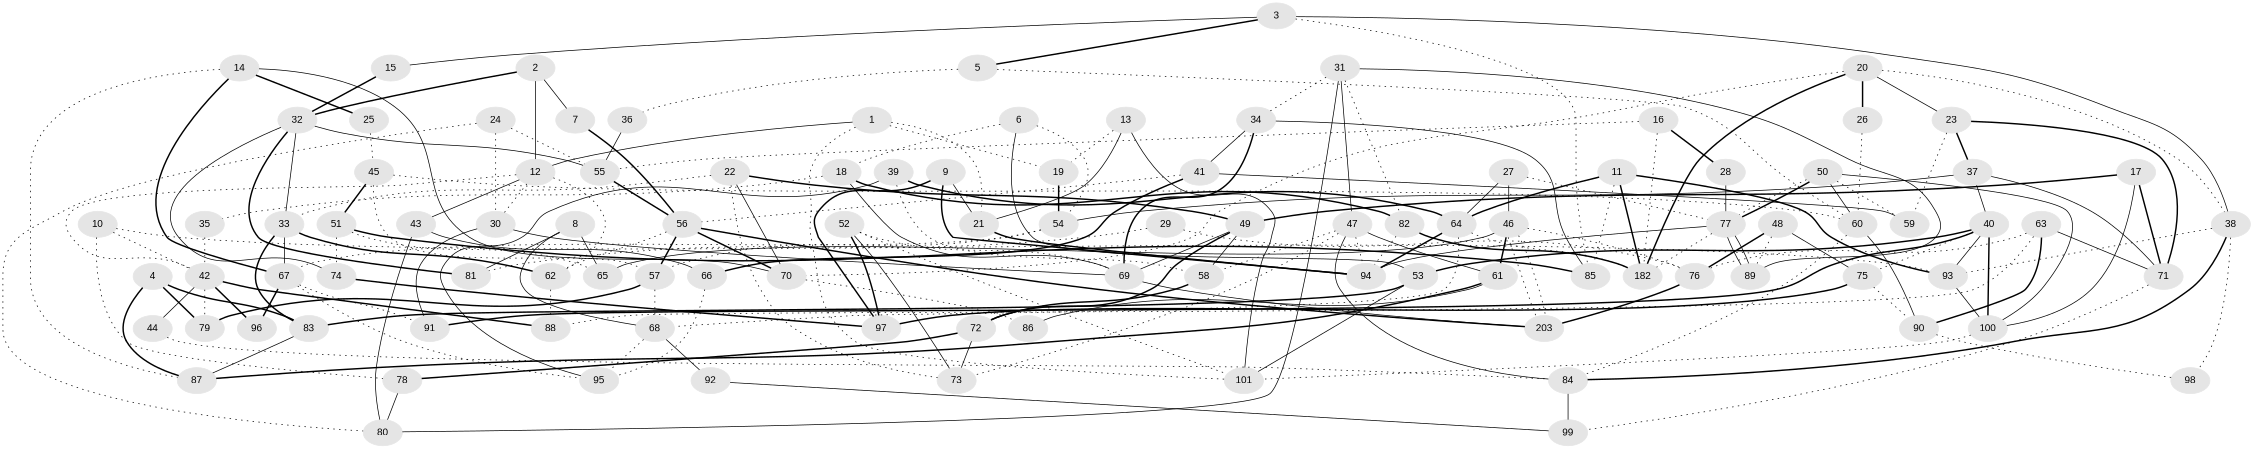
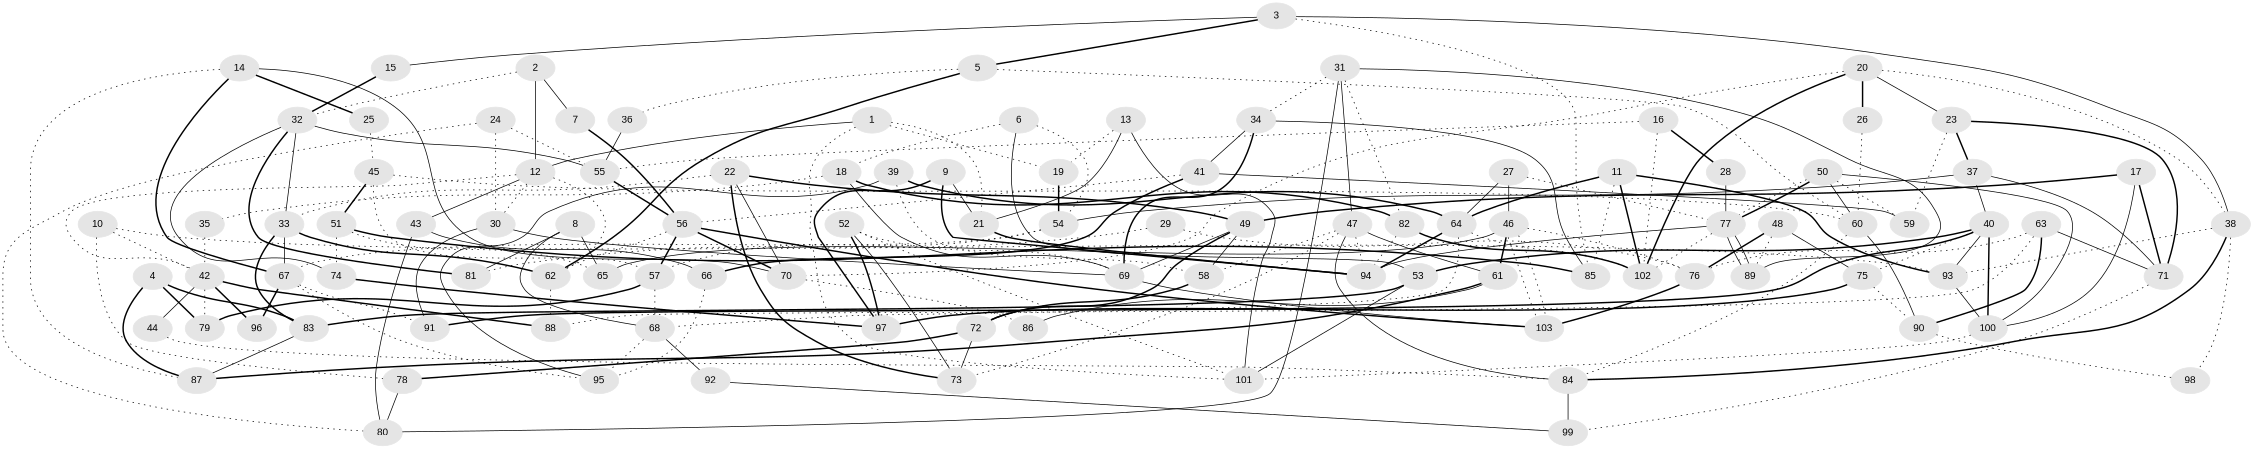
(416, 91) -> (416, 91)
none -> (746, 138)
(1643, 276) -> (1643, 276)
(791, 326) -> (791, 326)
(1544, 329) -> (1544, 329)
